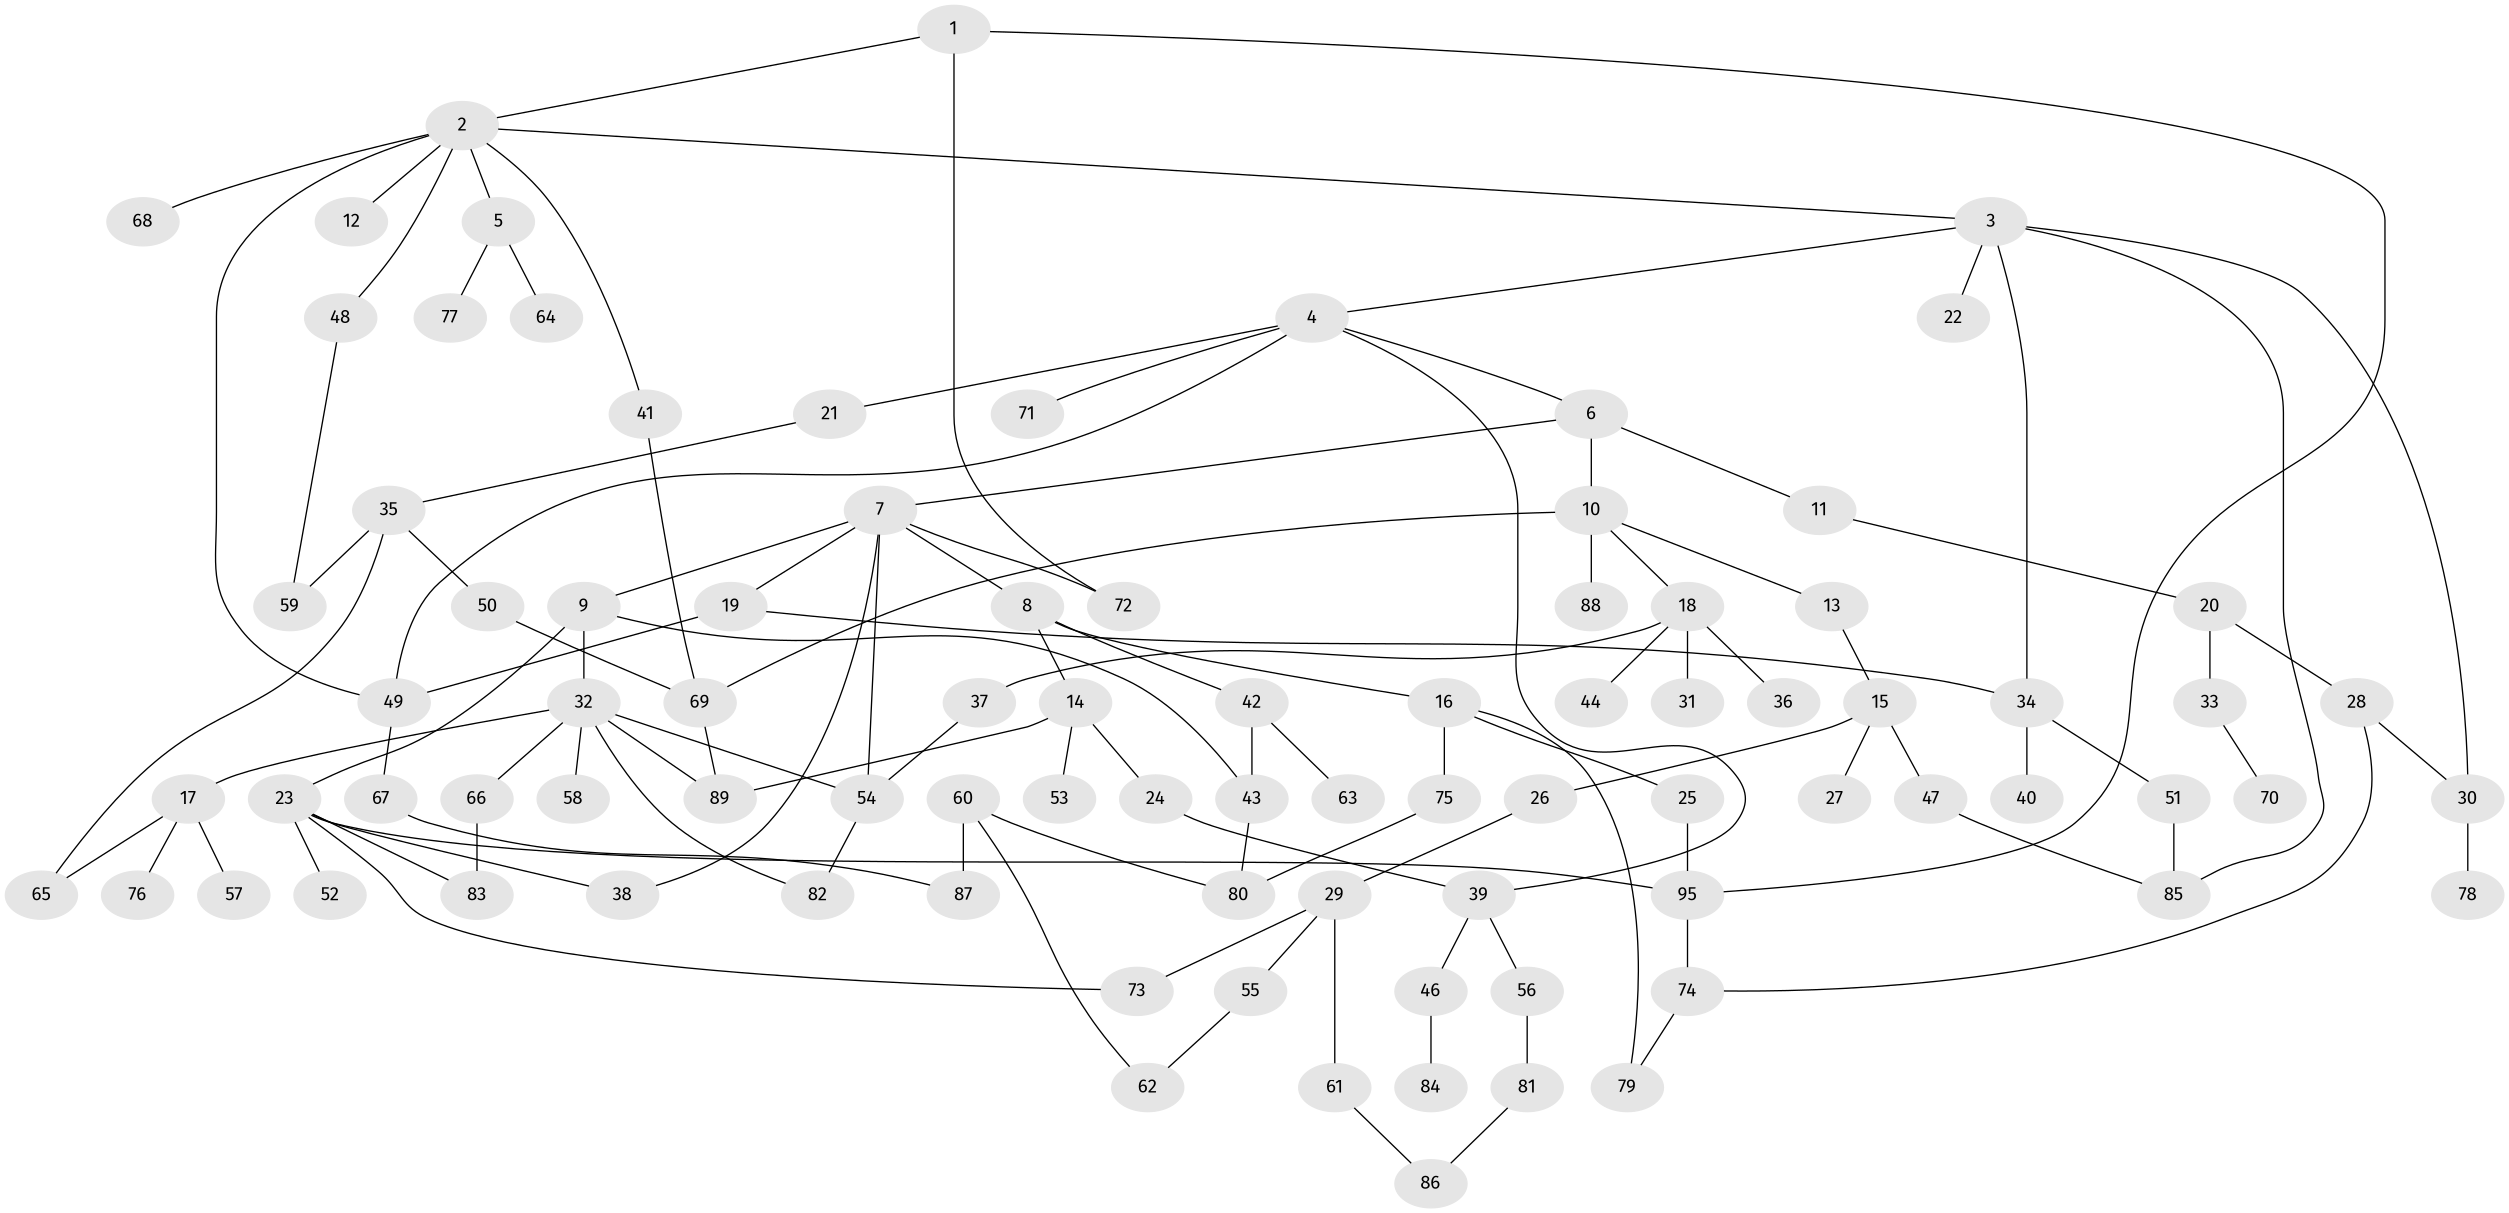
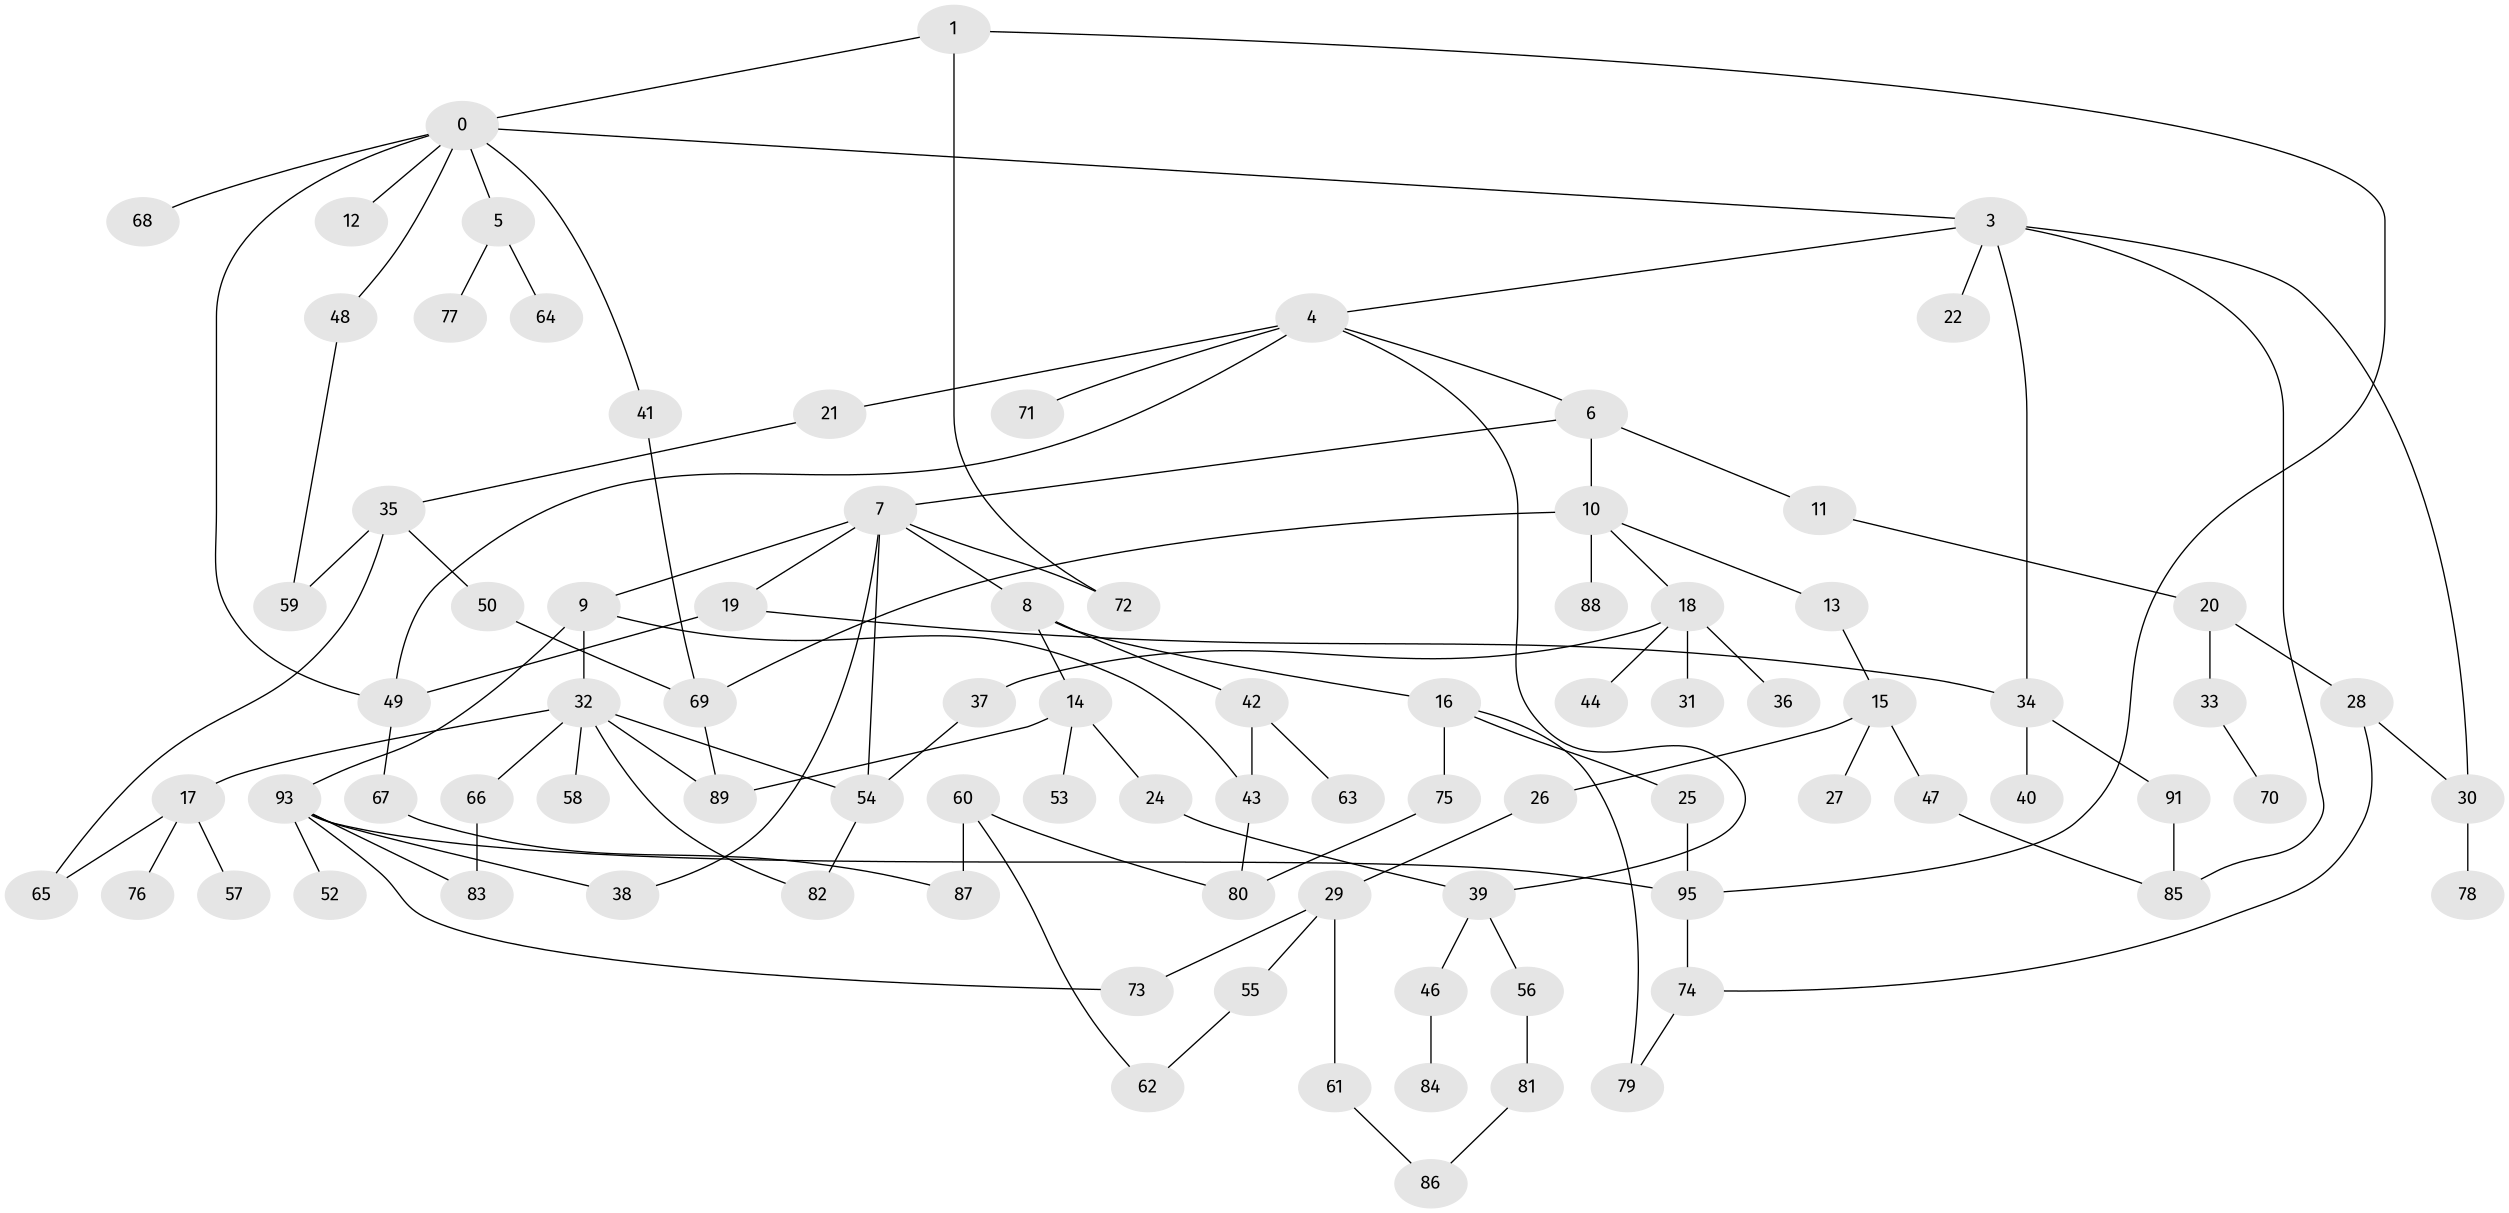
(462, 126) -> (462, 126)
(285, 799) -> (285, 799)
(2174, 799) -> (2174, 799)
